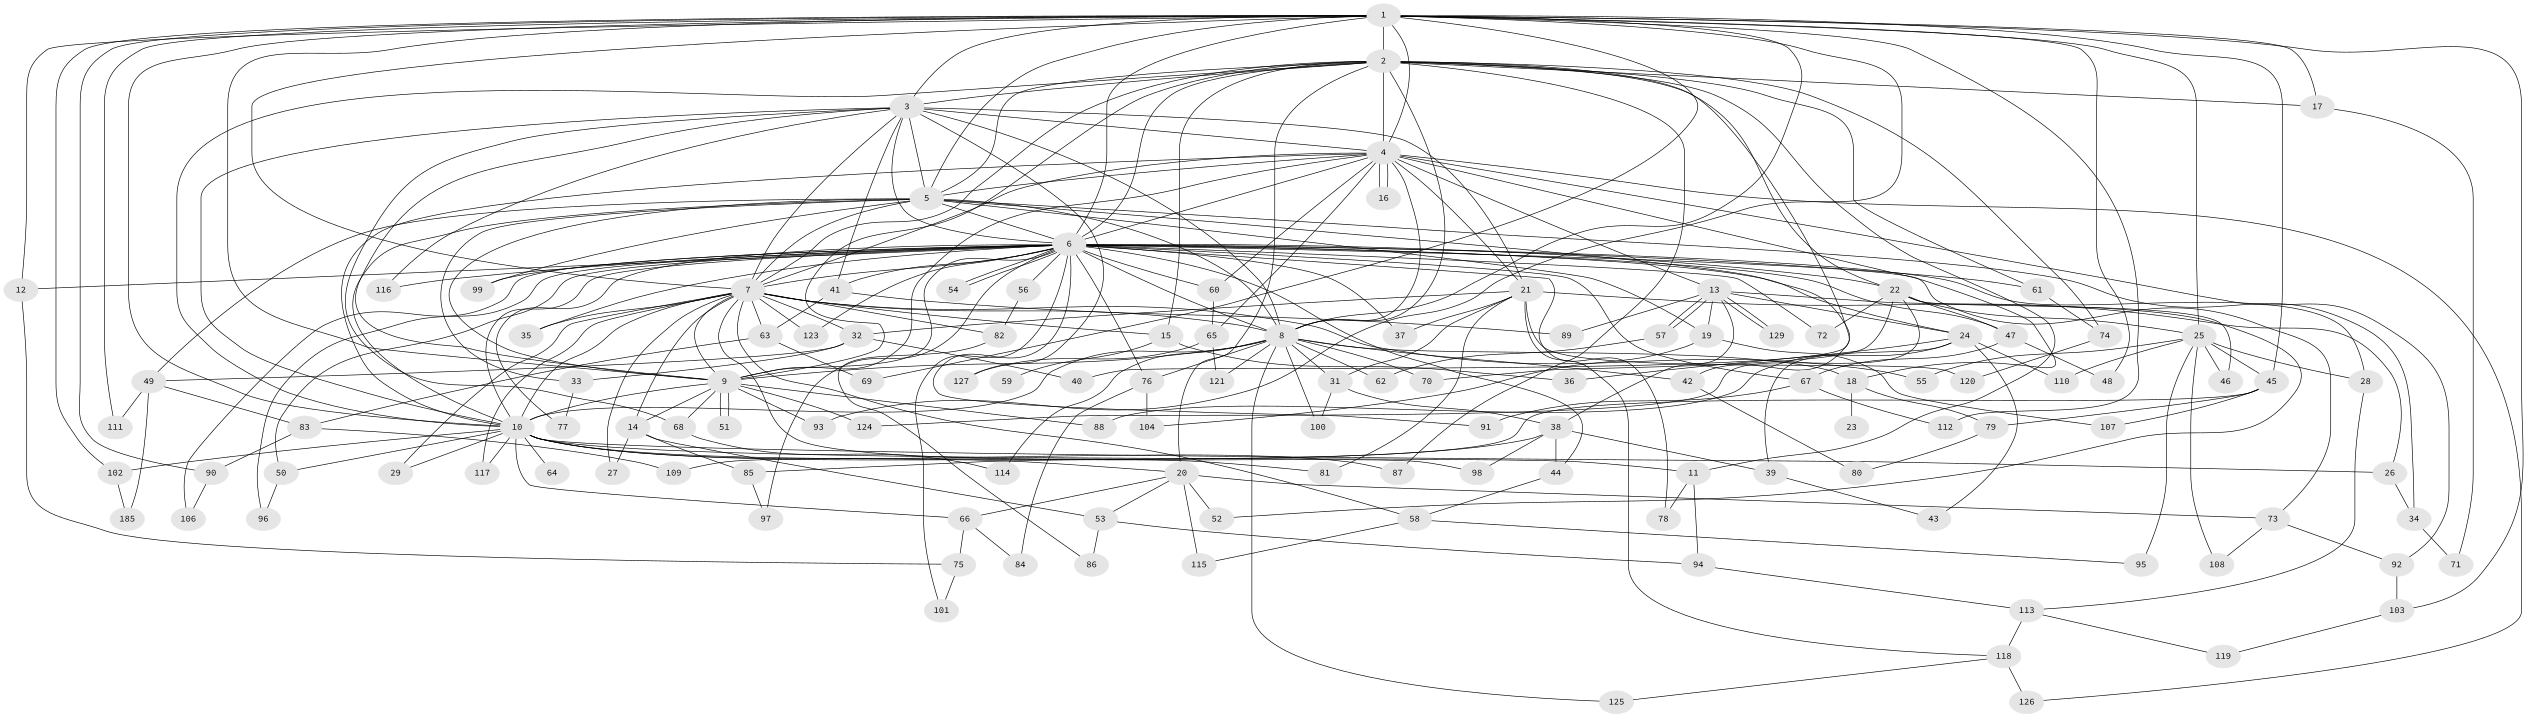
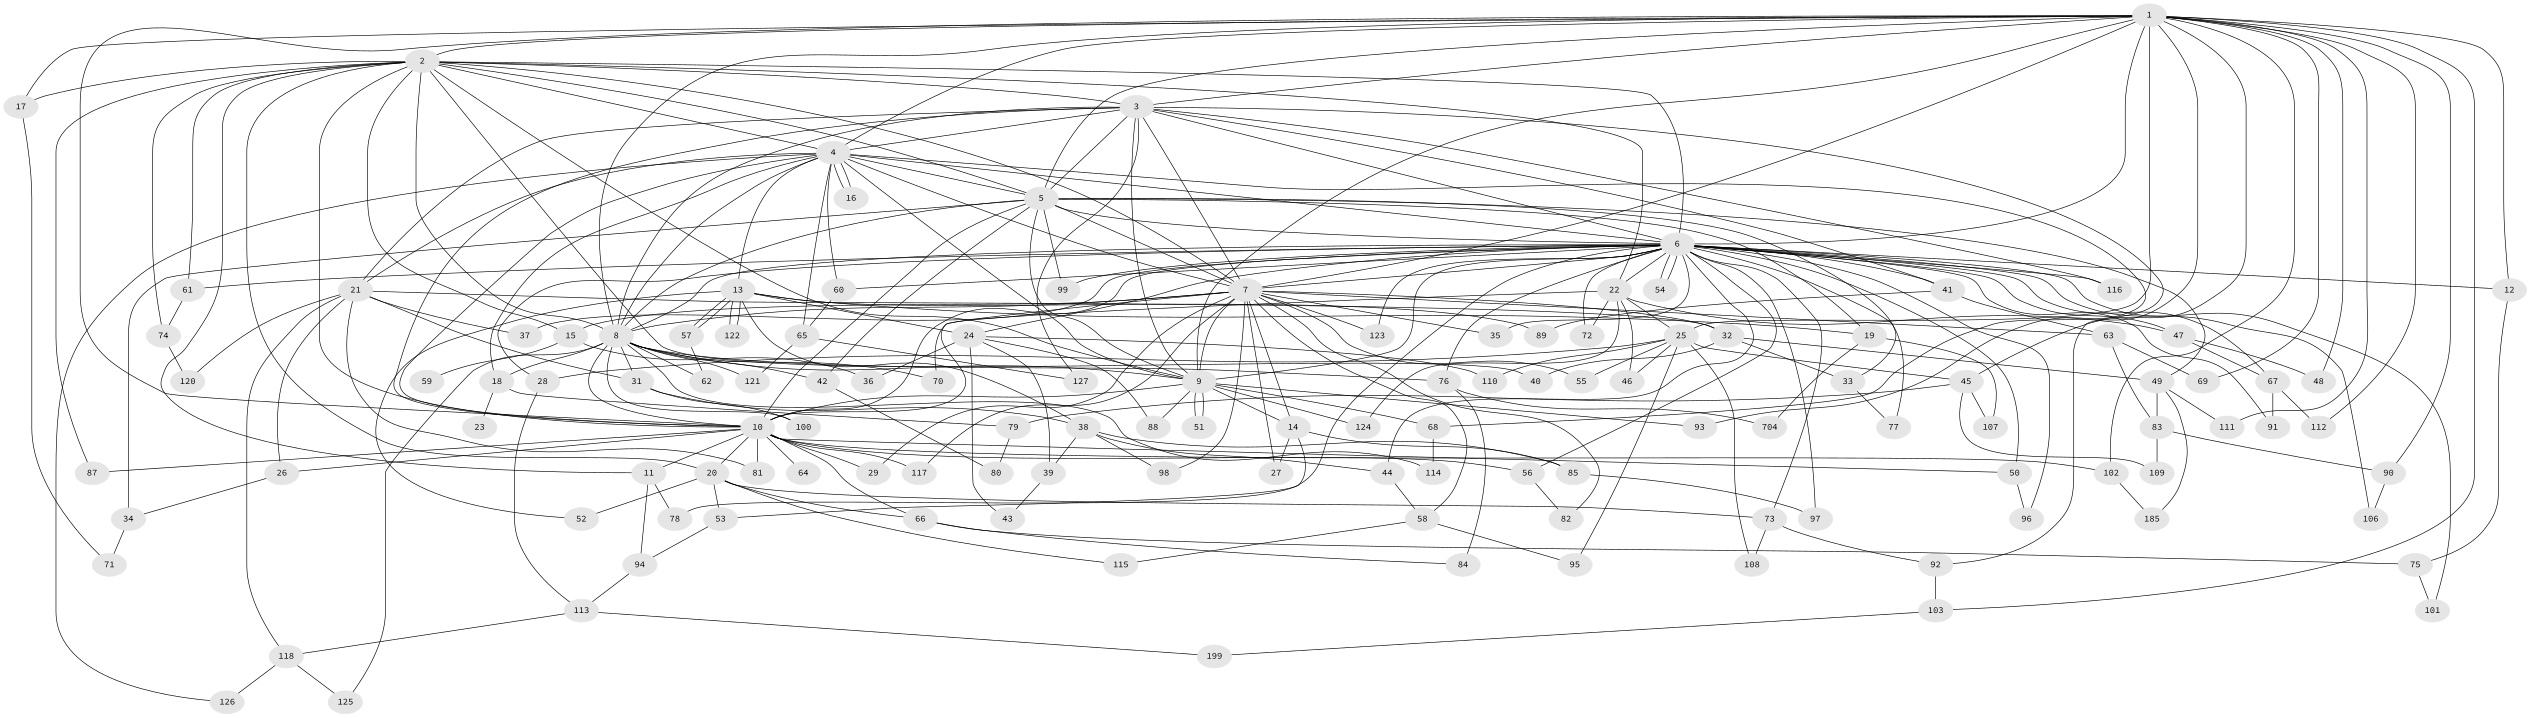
(1777, 336) -> (732, 336)
(1147, 427) -> (1770, 427)
none -> (991, 457)
(1092, 565) -> none
(2223, 656) -> (1214, 656)
